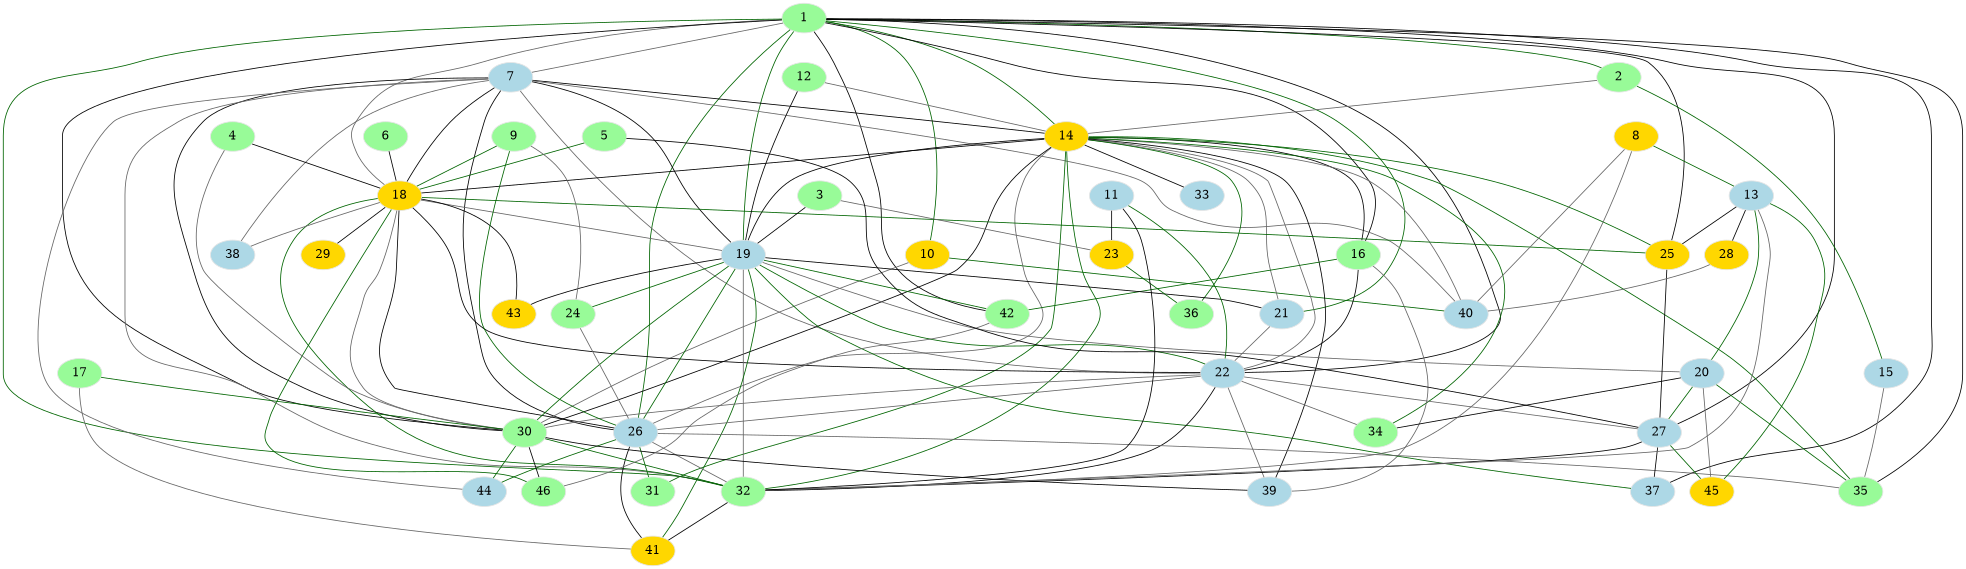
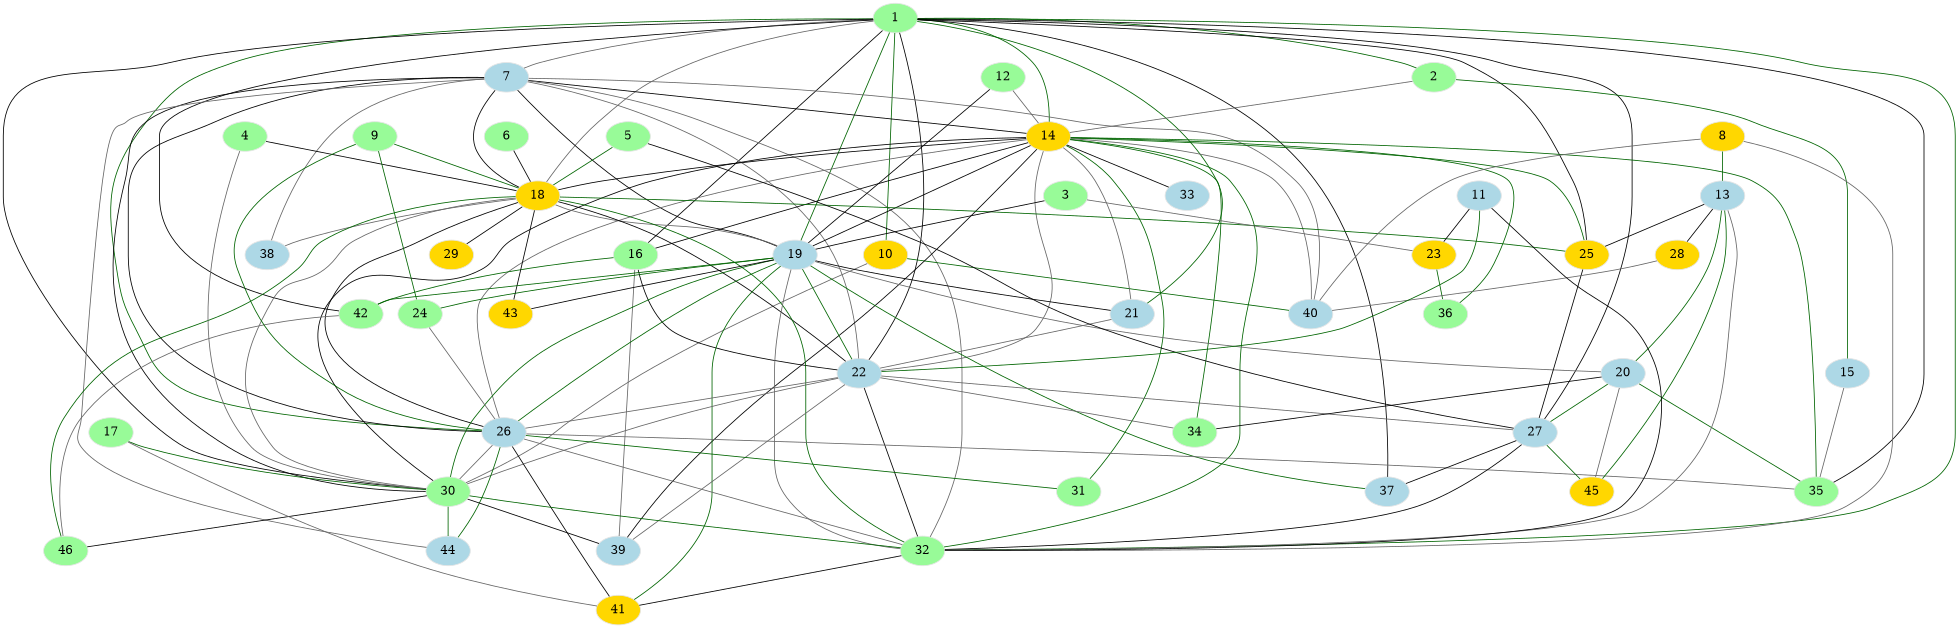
(578, 214) -> (398, 229)
none -> (476, 462)
